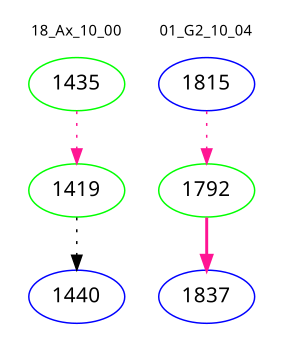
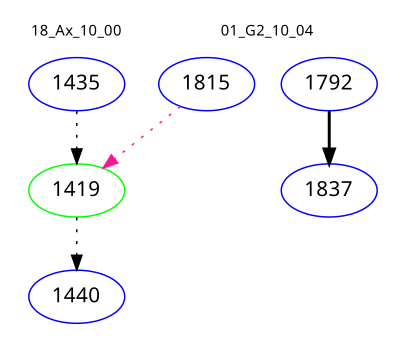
(77, 84) -> (77, 84)
(77, 130) -> (77, 130)
(207, 130) -> (157, 125)
(207, 190) -> (329, 84)
(207, 236) -> (329, 130)
